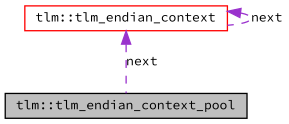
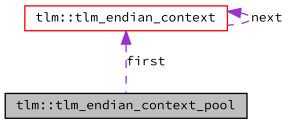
(142, 62) -> (146, 62)
